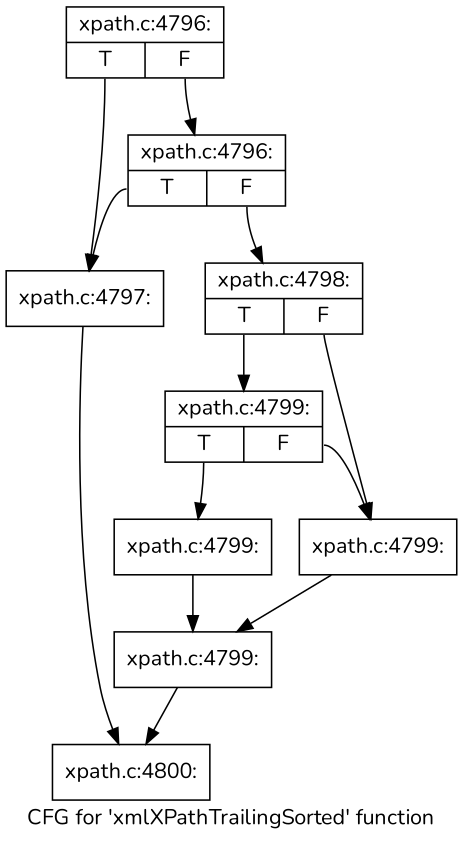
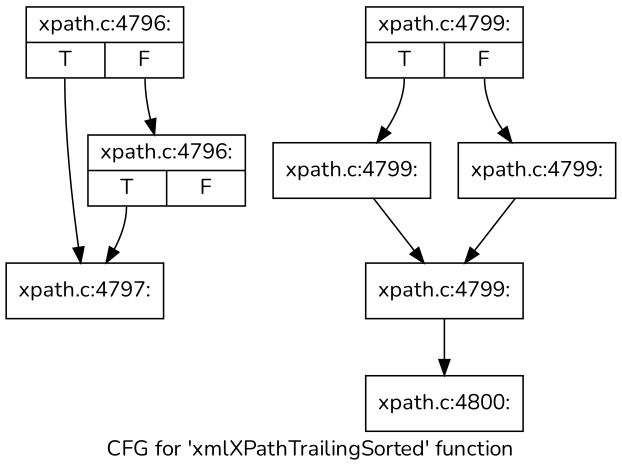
(284, 299) -> none
(82, 530) -> none
